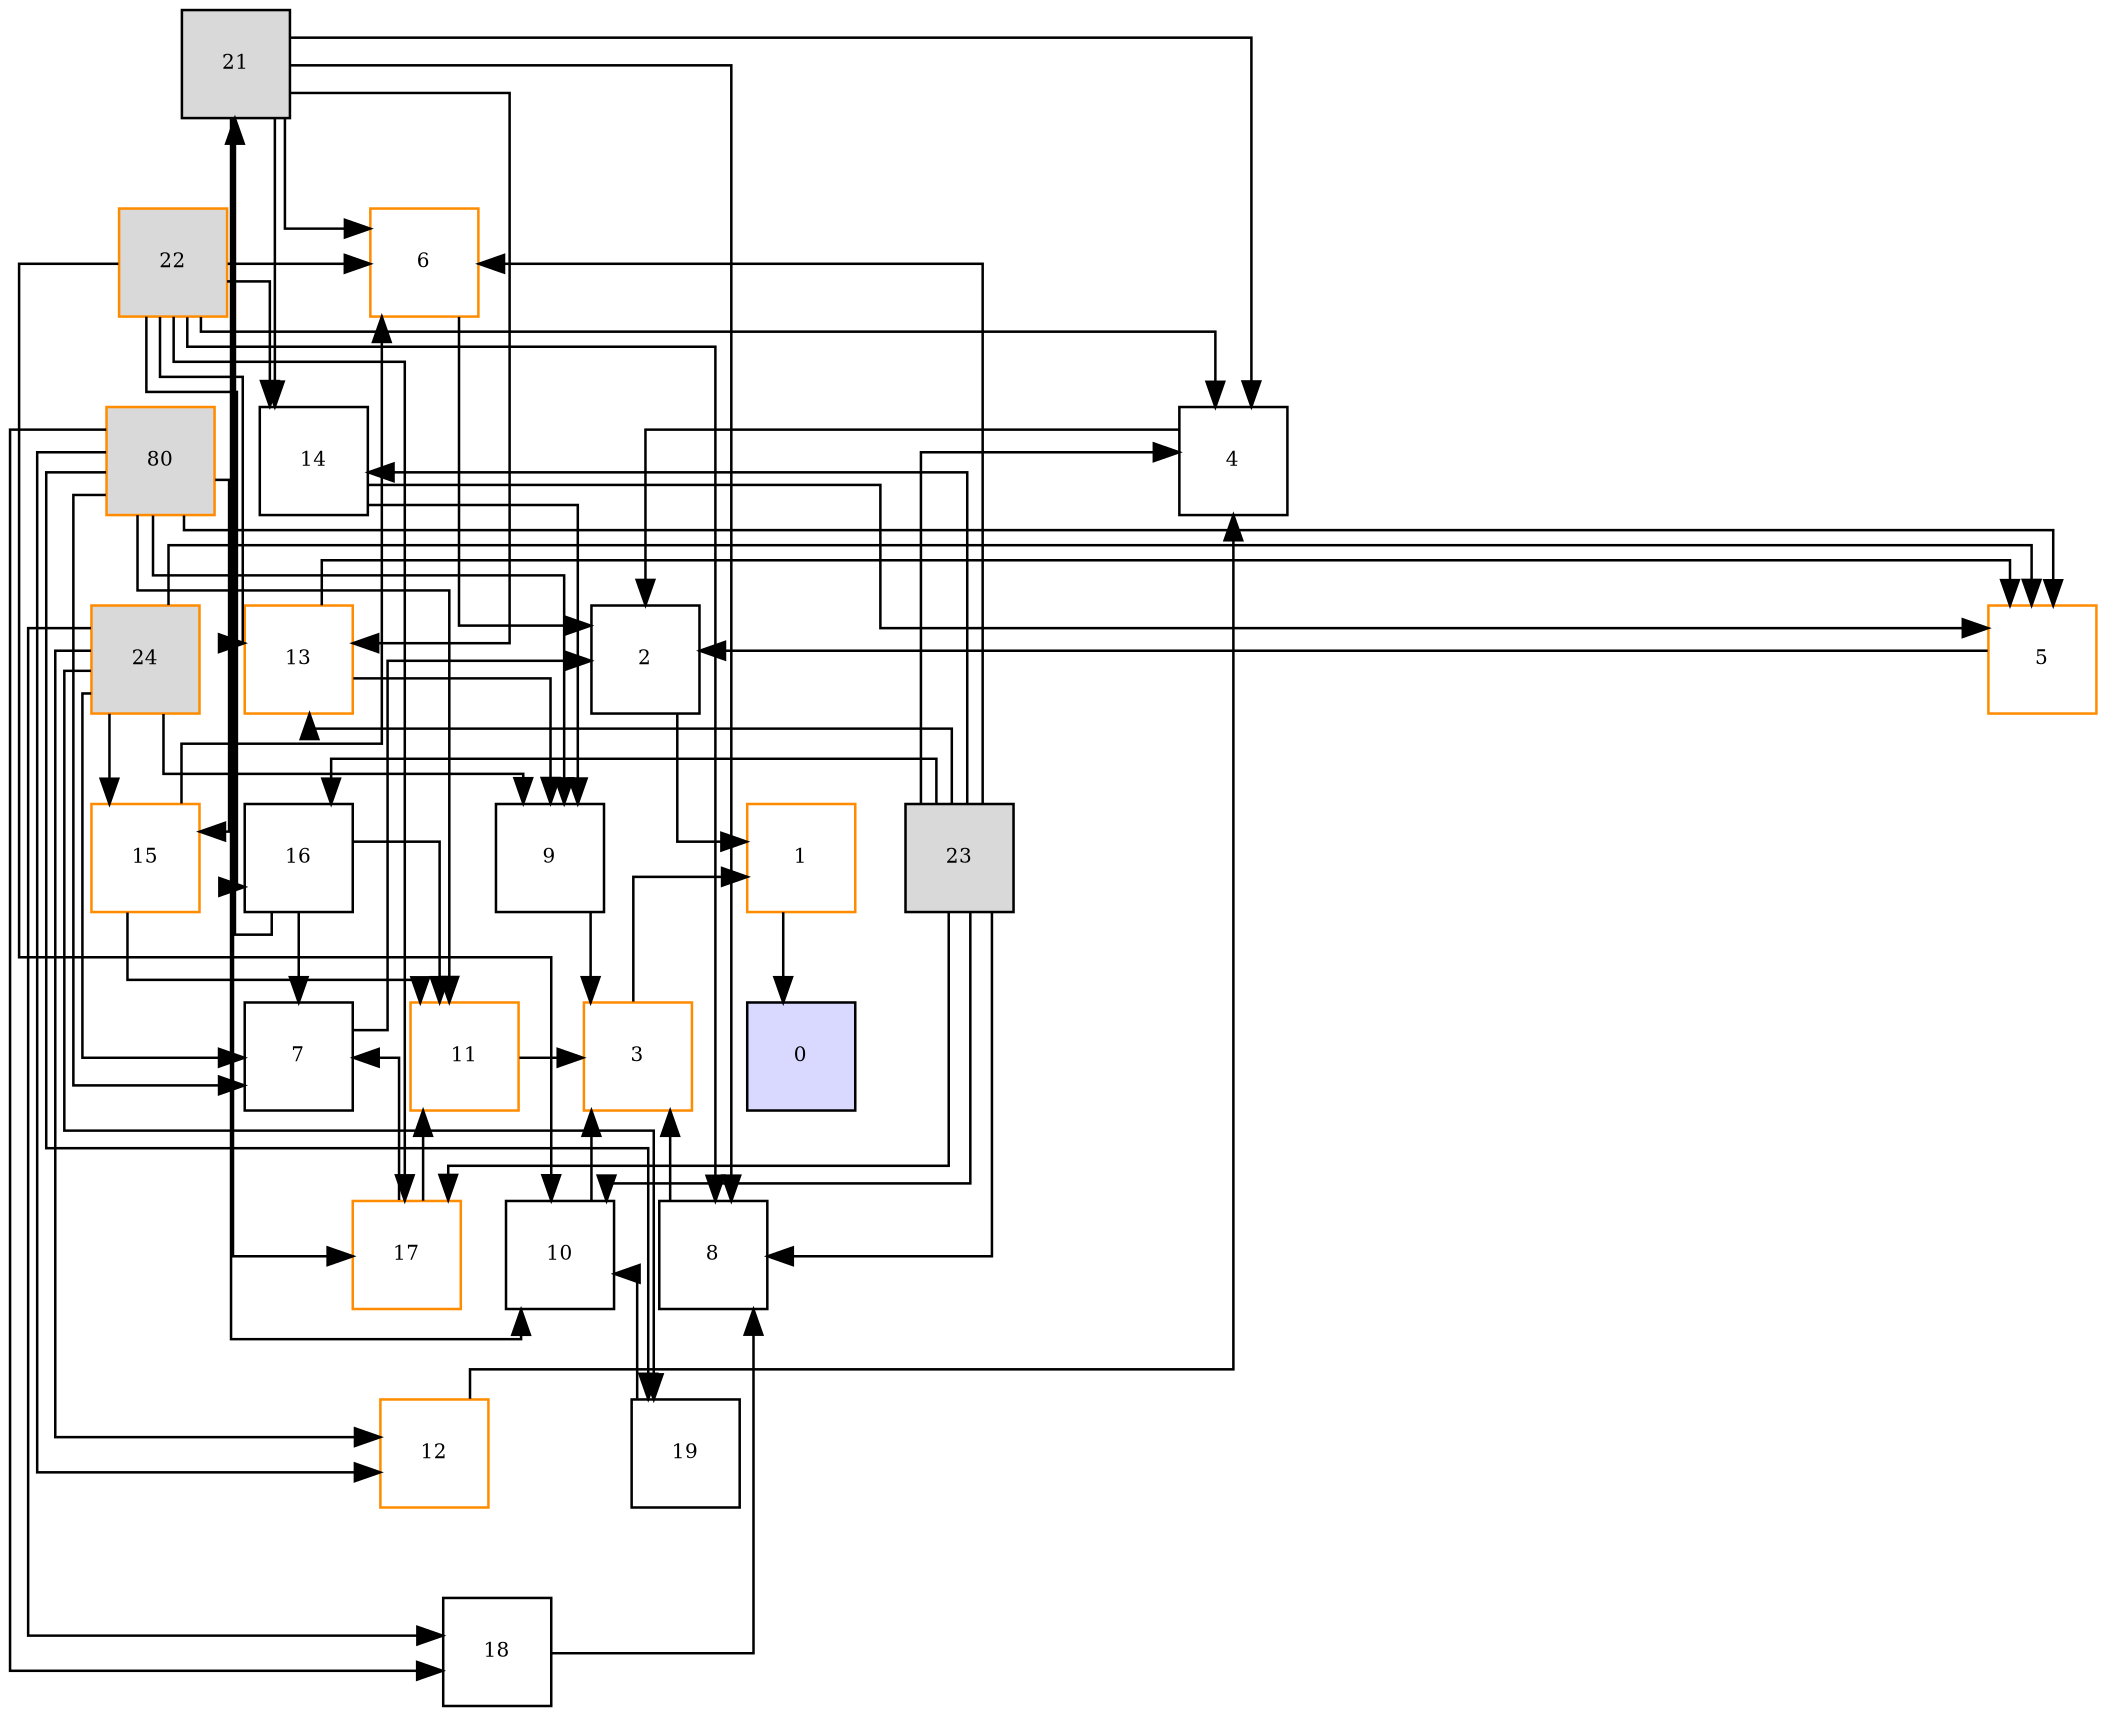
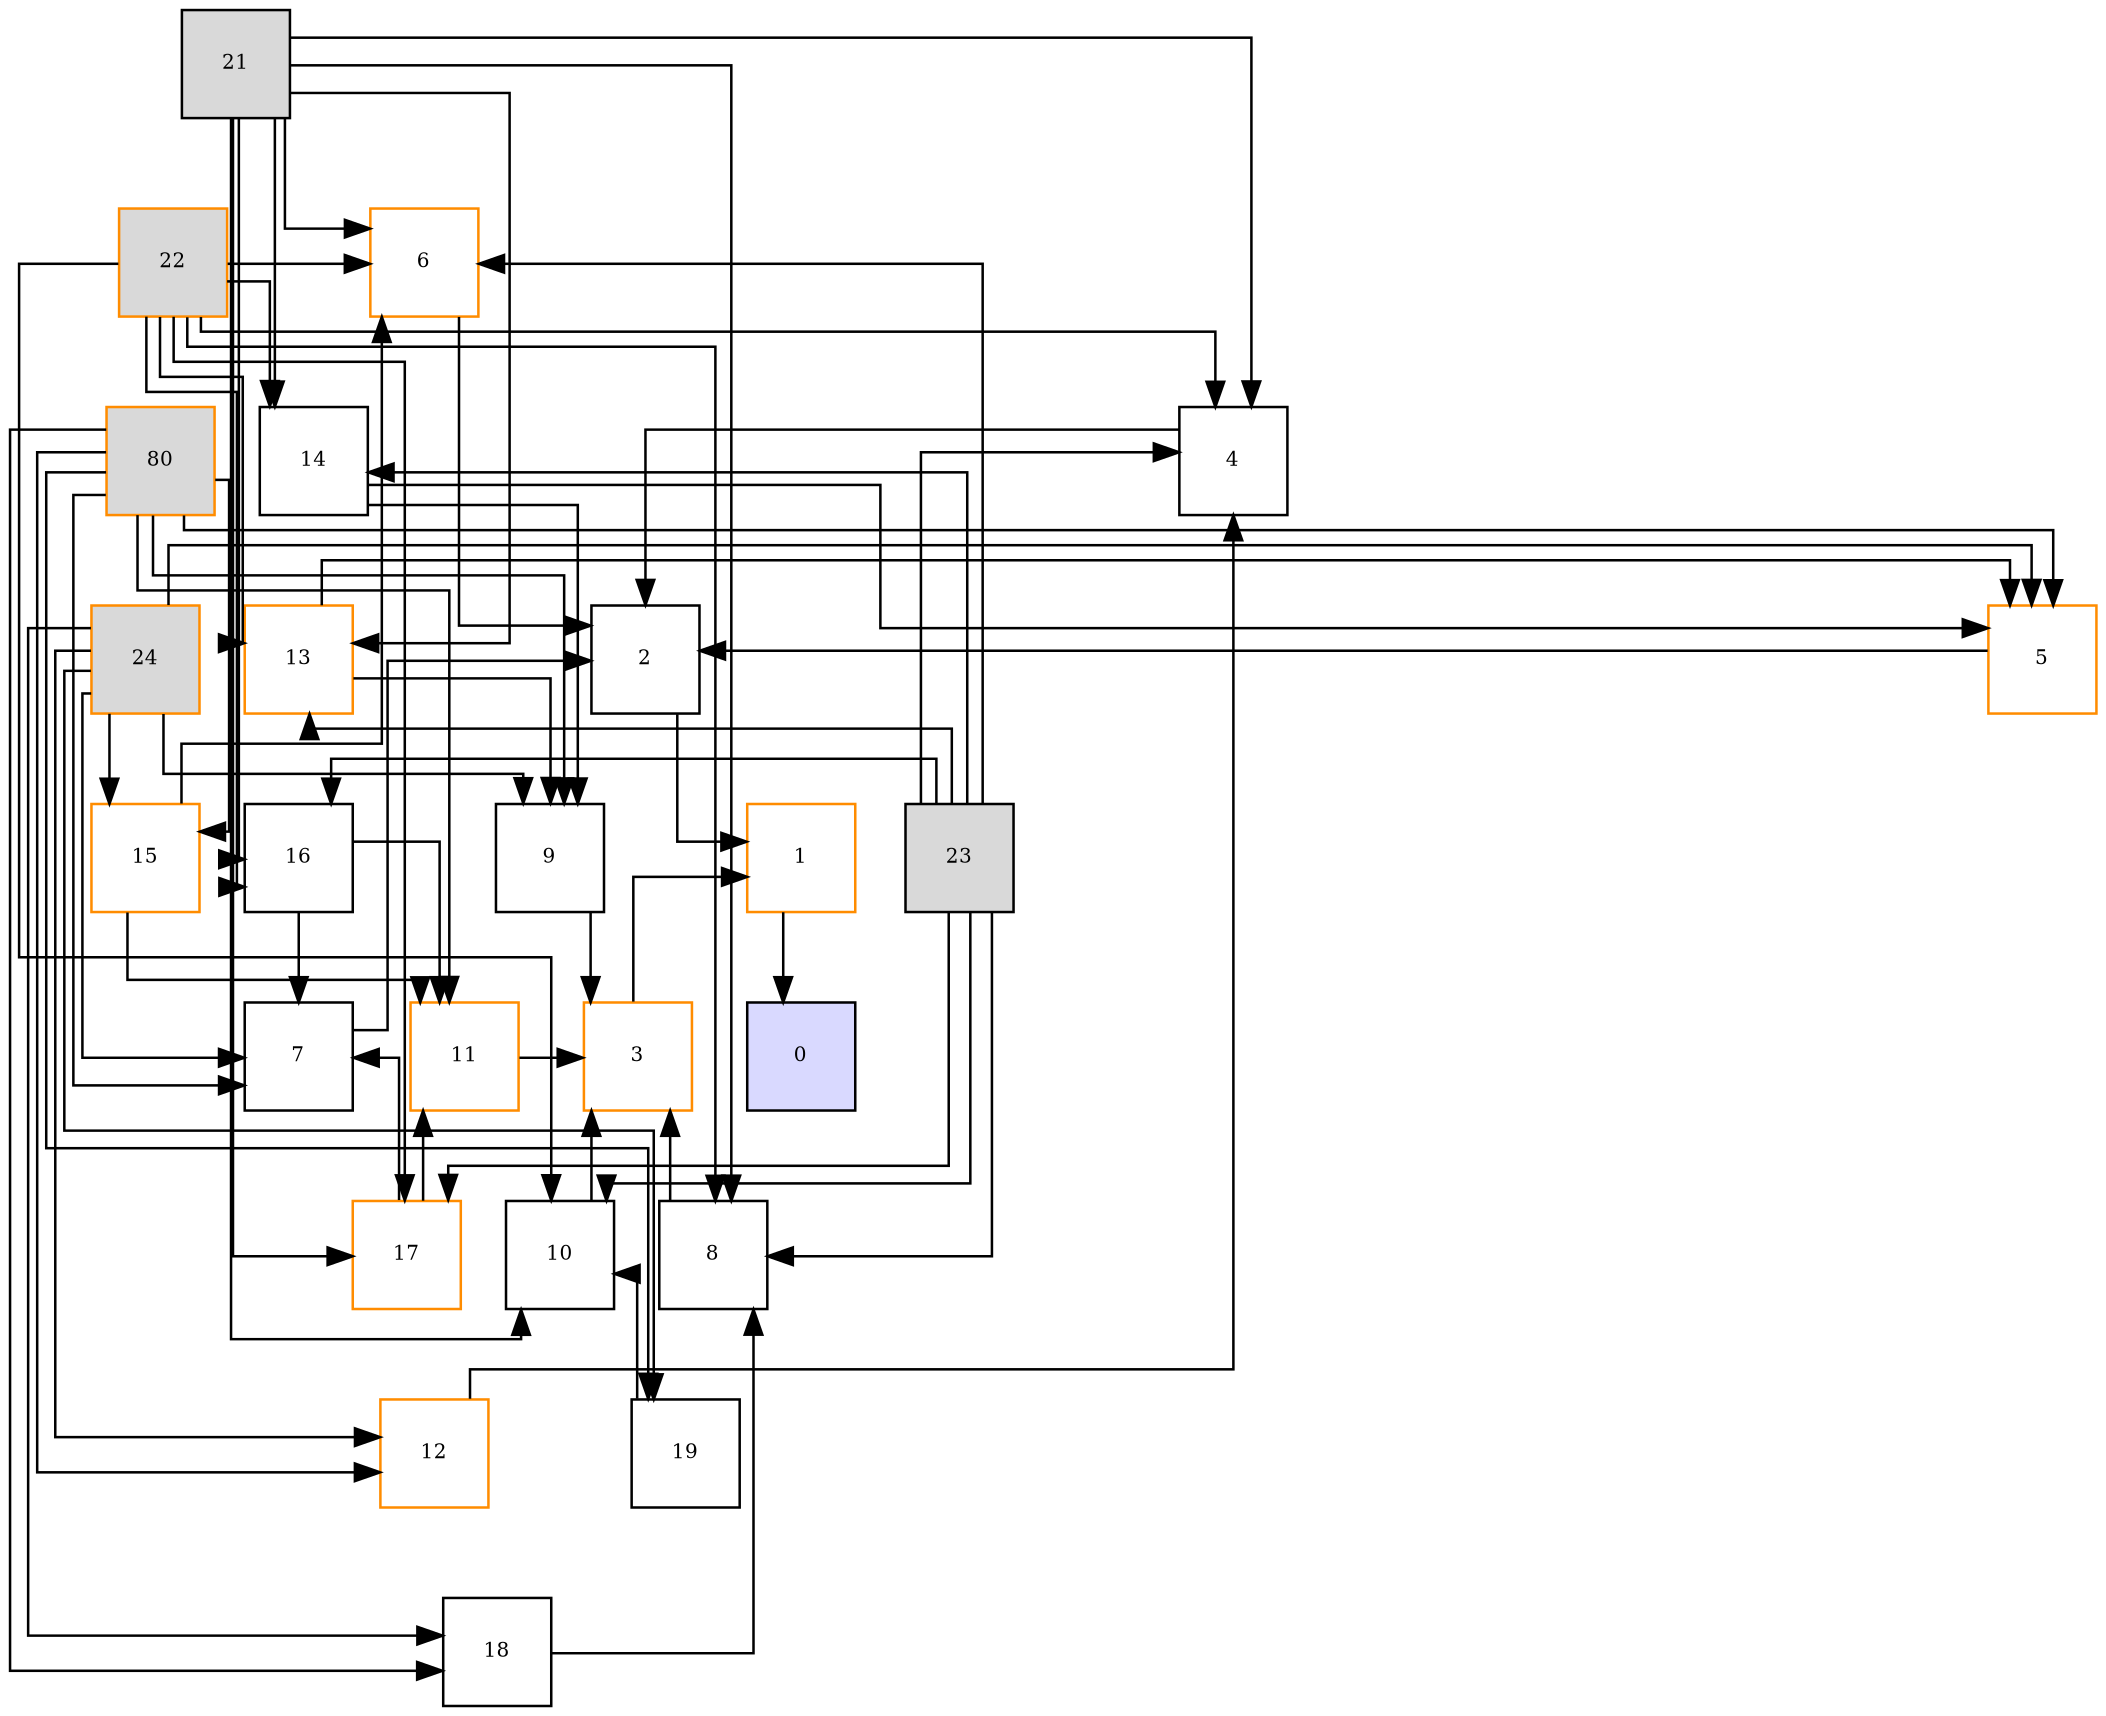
(235, 569) -> (239, 489)
